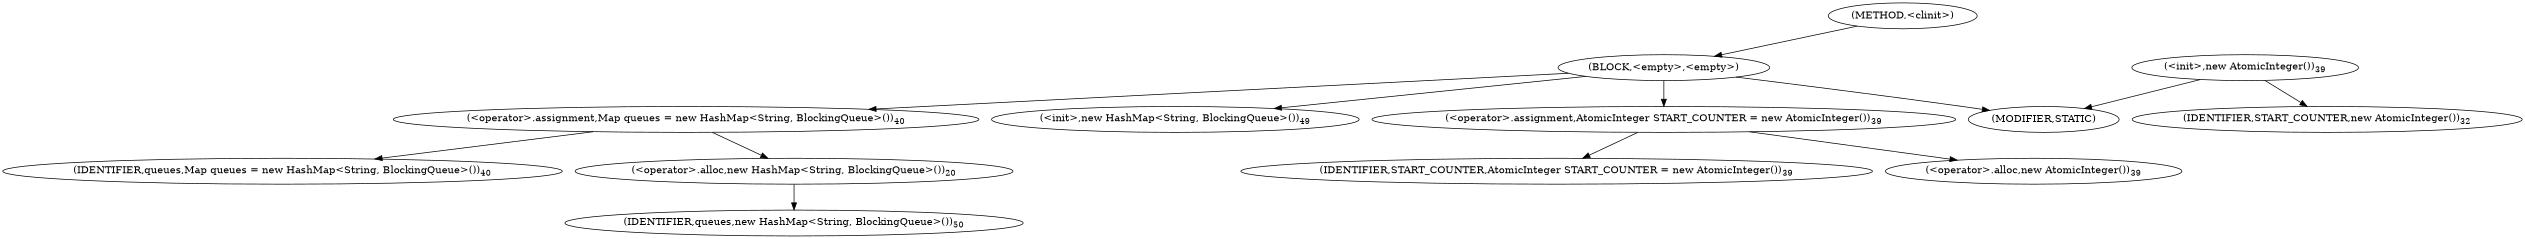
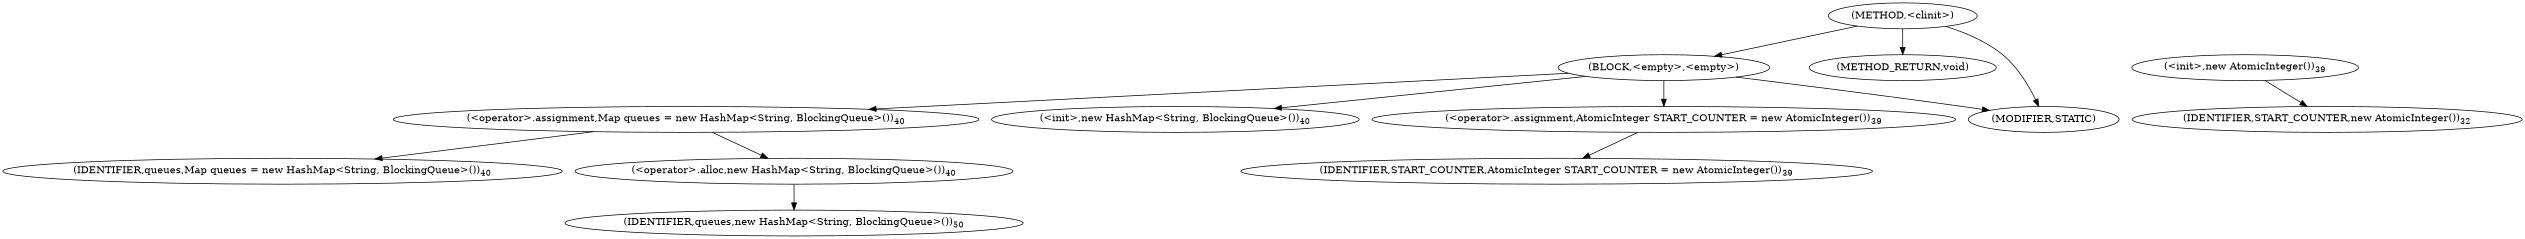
none -> (1903, 68)
(2146, 93) -> (2000, 52)
(1305, 118) -> (1305, 118)
(951, 170) -> (951, 170)
(2034, 171) -> none
